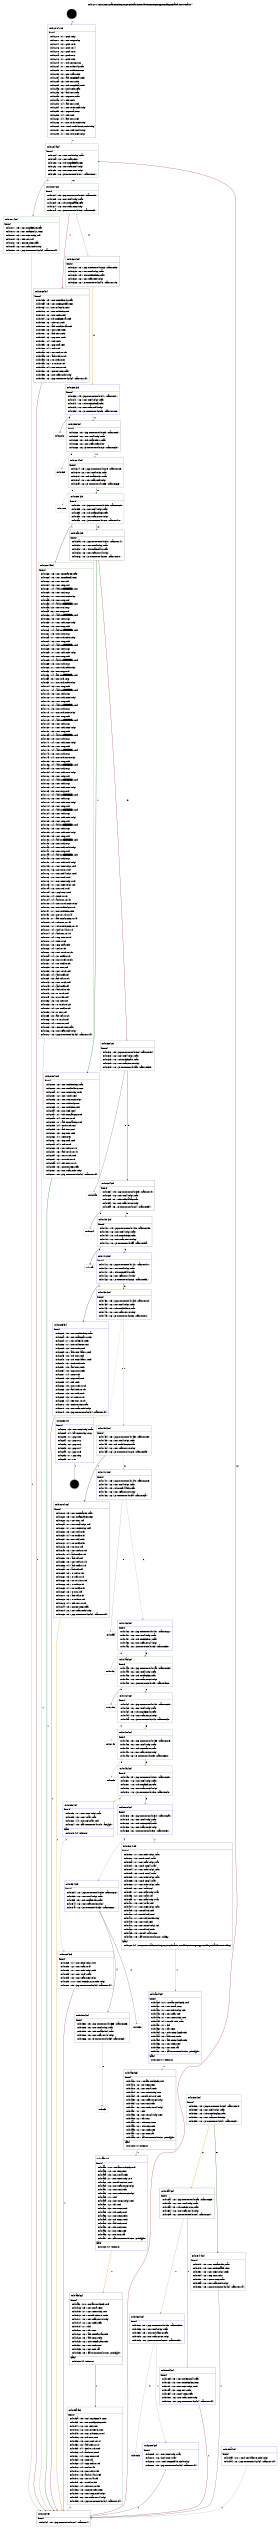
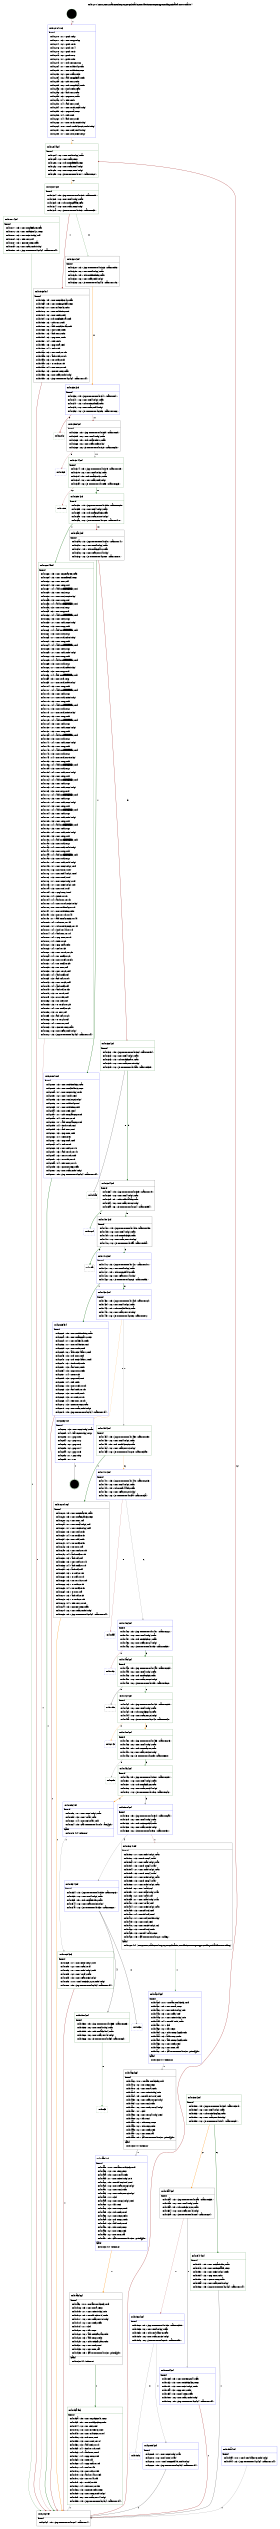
(38, 195) -> none
(72, 491) -> (72, 491)
